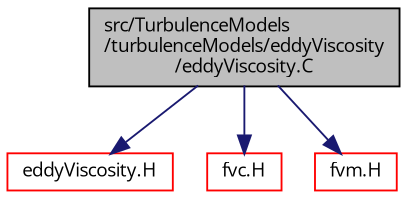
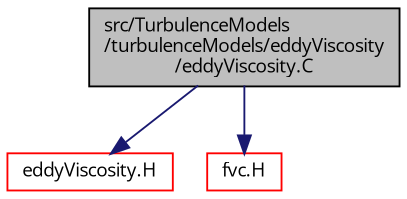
(356, 172) -> none
